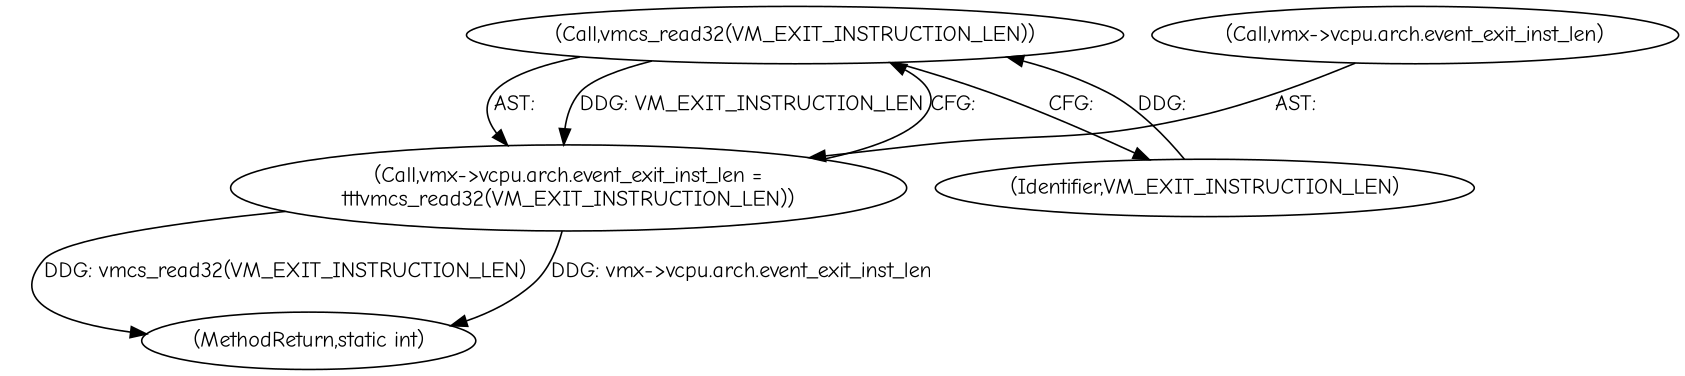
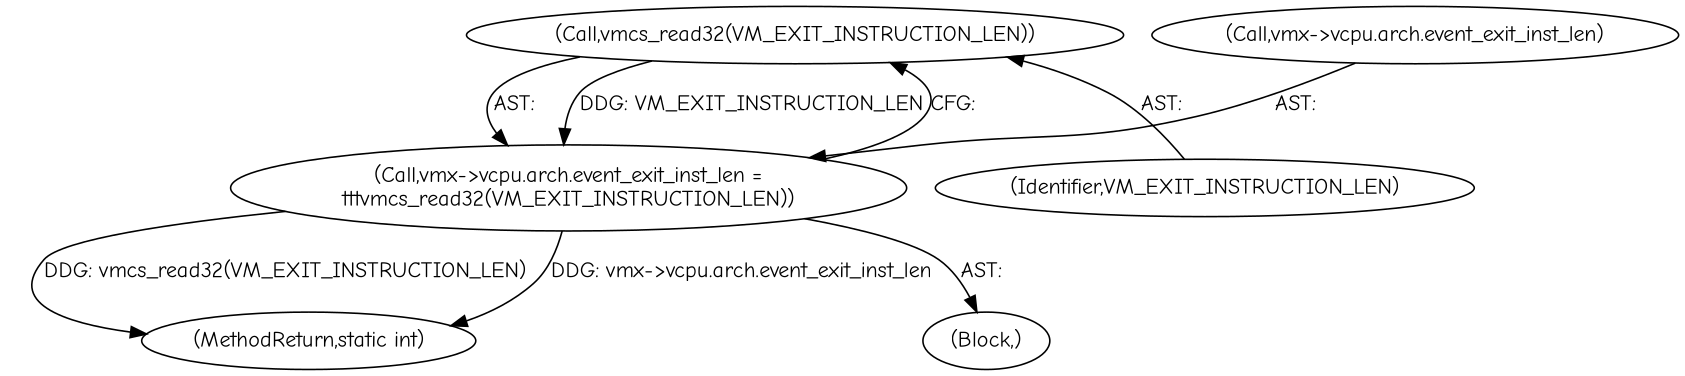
(1017, 103) -> none
(1166, 104) -> (1166, 104)
none -> (986, 341)
